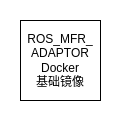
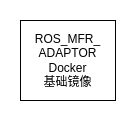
(61, 61) -> (68, 61)
